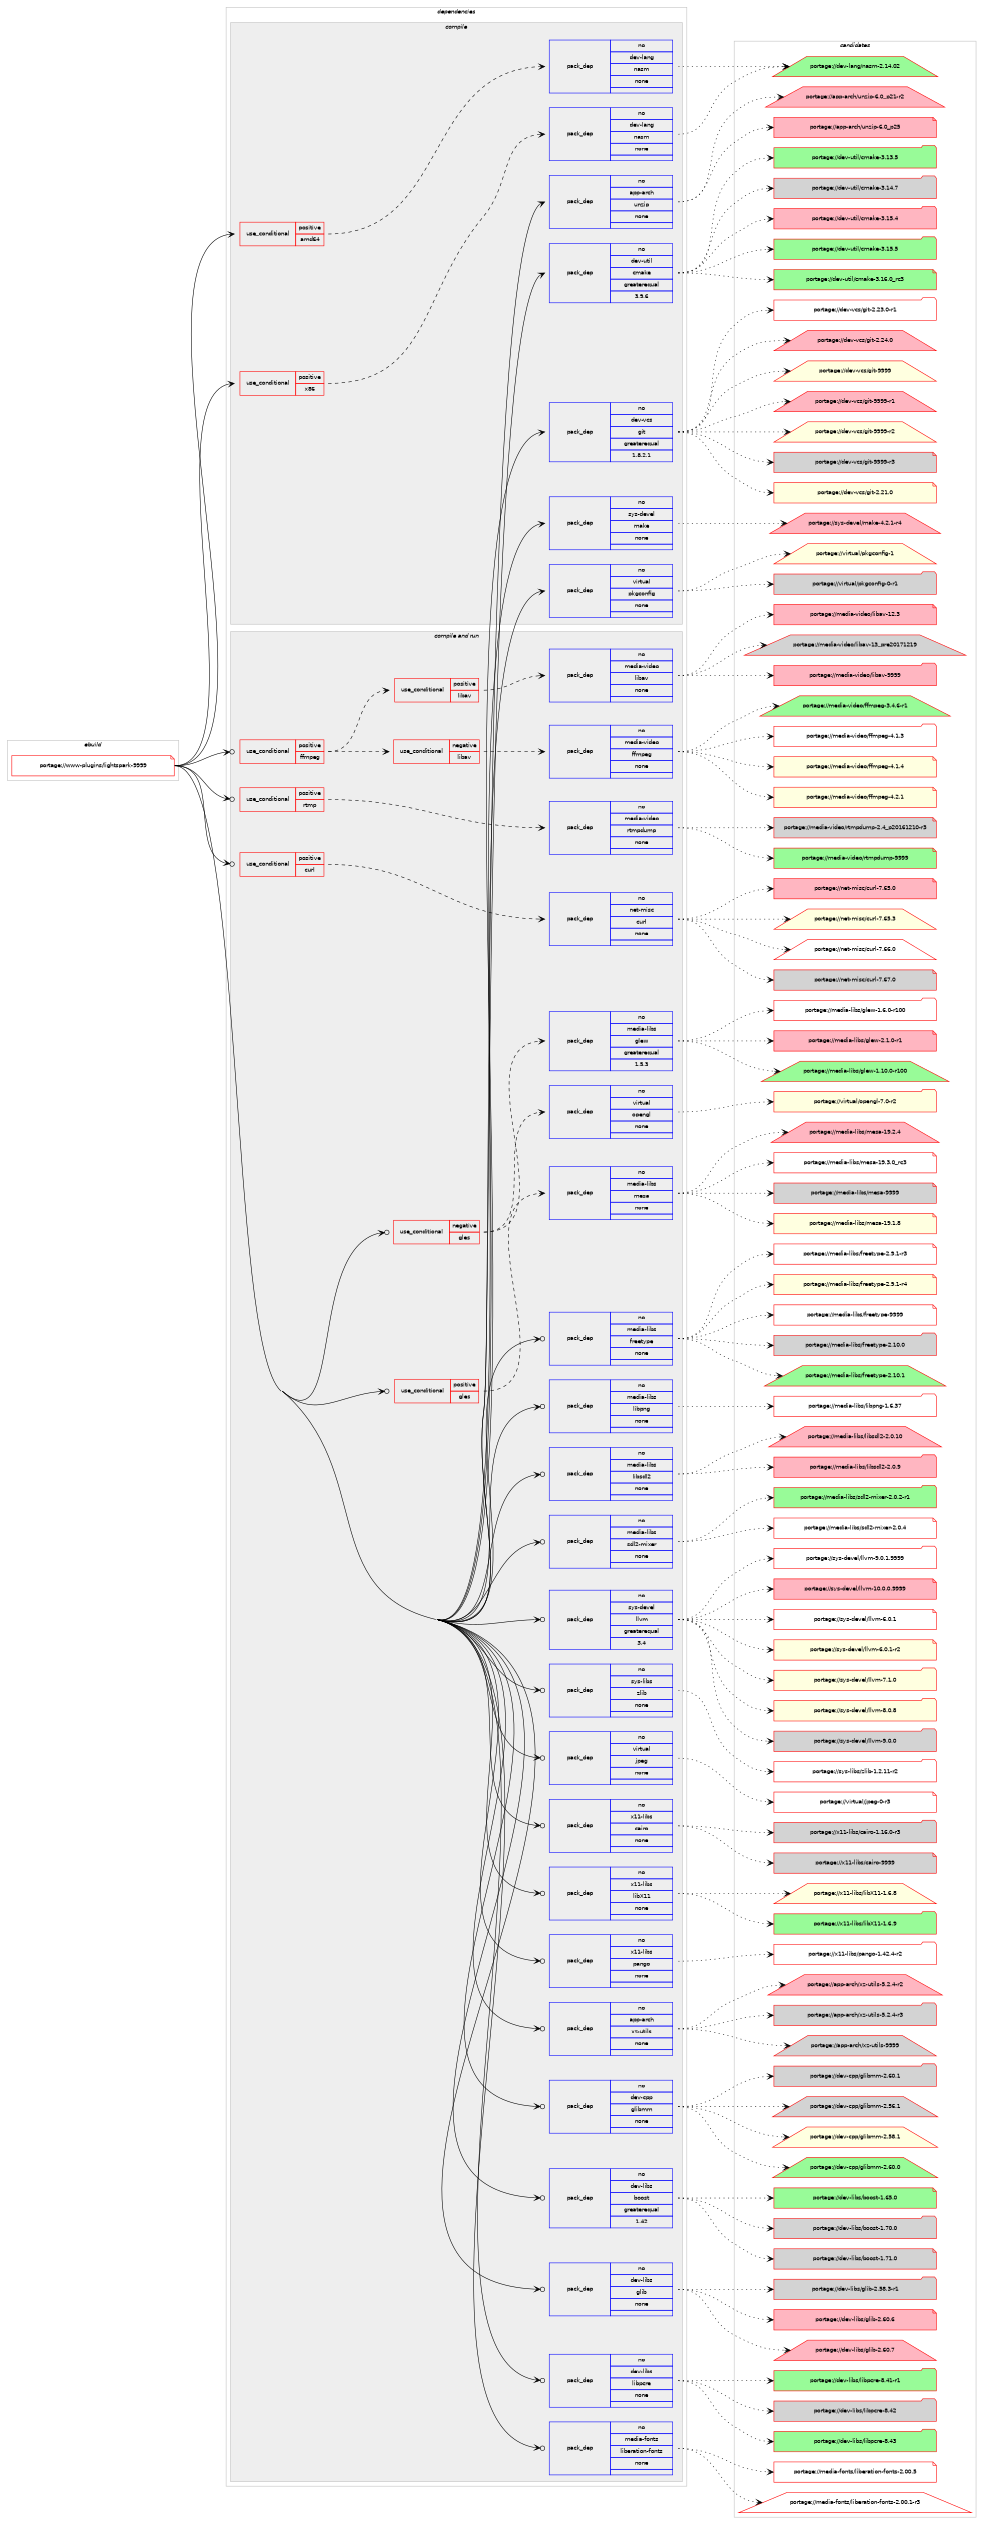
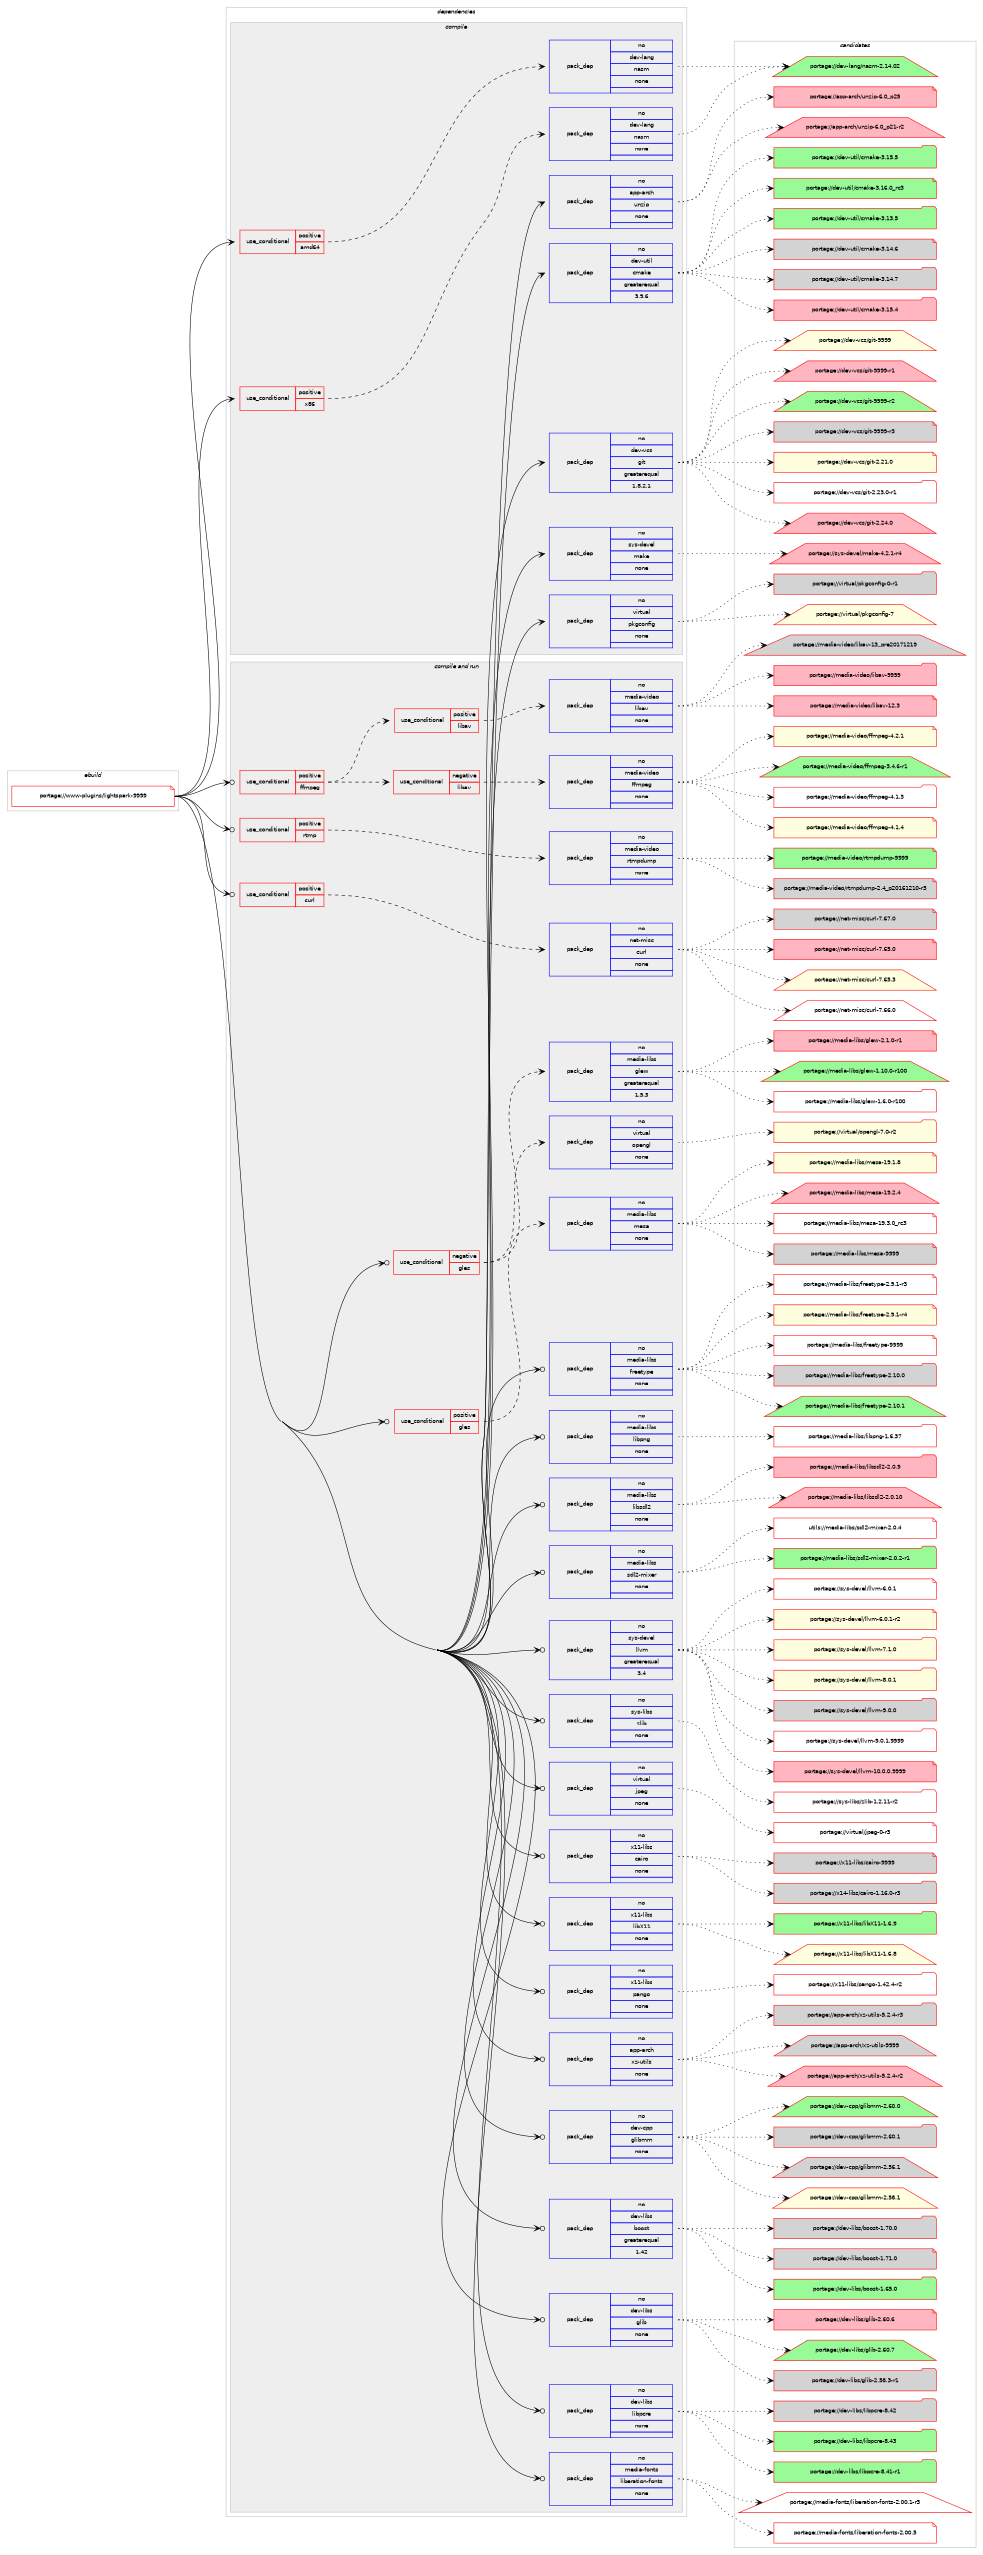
none -> (855, 249)
(855, 432) -> (855, 401)
(855, 554) -> (855, 615)
(855, 1528) -> (855, 1528)
(855, 1711) -> (855, 1680)
(855, 1833) -> (855, 1894)
(855, 2198) -> (855, 2289)
(855, 2350) -> (855, 2350)
